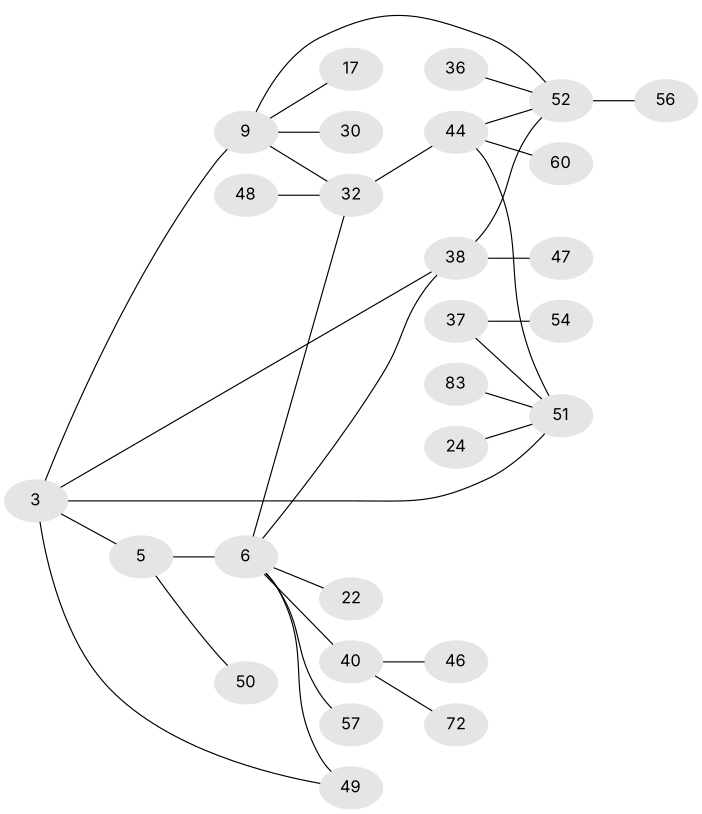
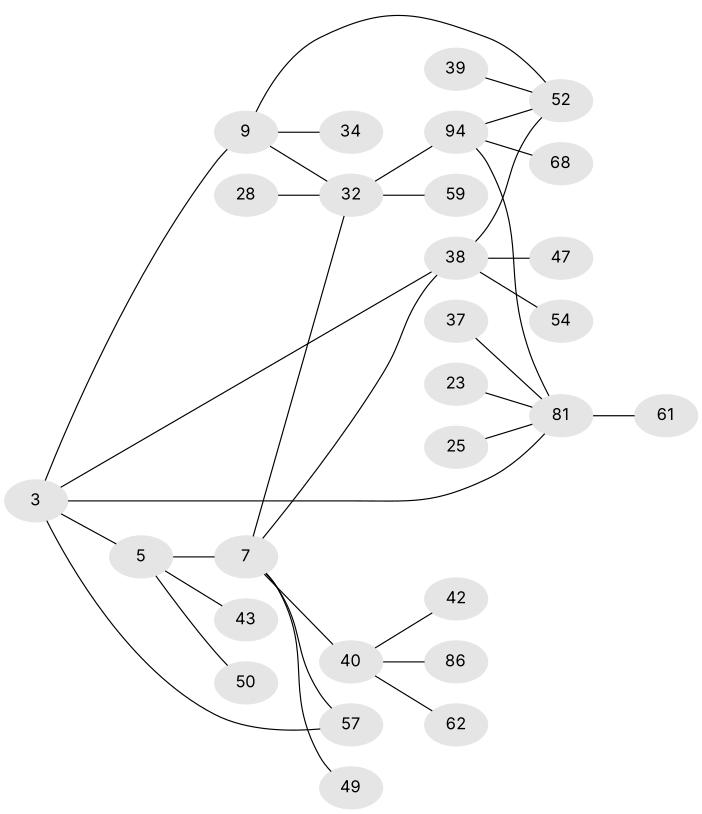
(351, 69) -> none
(456, 69) -> (456, 69)
(666, 101) -> none
(351, 132) -> (351, 132)
(456, 132) -> (456, 132)
(561, 164) -> (561, 164)
(246, 195) -> (246, 195)
none -> (456, 195)
(509, 321) -> (509, 290)
(456, 384) -> (456, 384)
(561, 416) -> (561, 416)
none -> (666, 416)
(456, 447) -> (456, 447)
(246, 557) -> (246, 557)
(351, 599) -> none
none -> (456, 599)
none -> (246, 620)
(456, 662) -> (456, 662)
(129, 706) -> (153, 670)
(456, 725) -> (456, 725)
